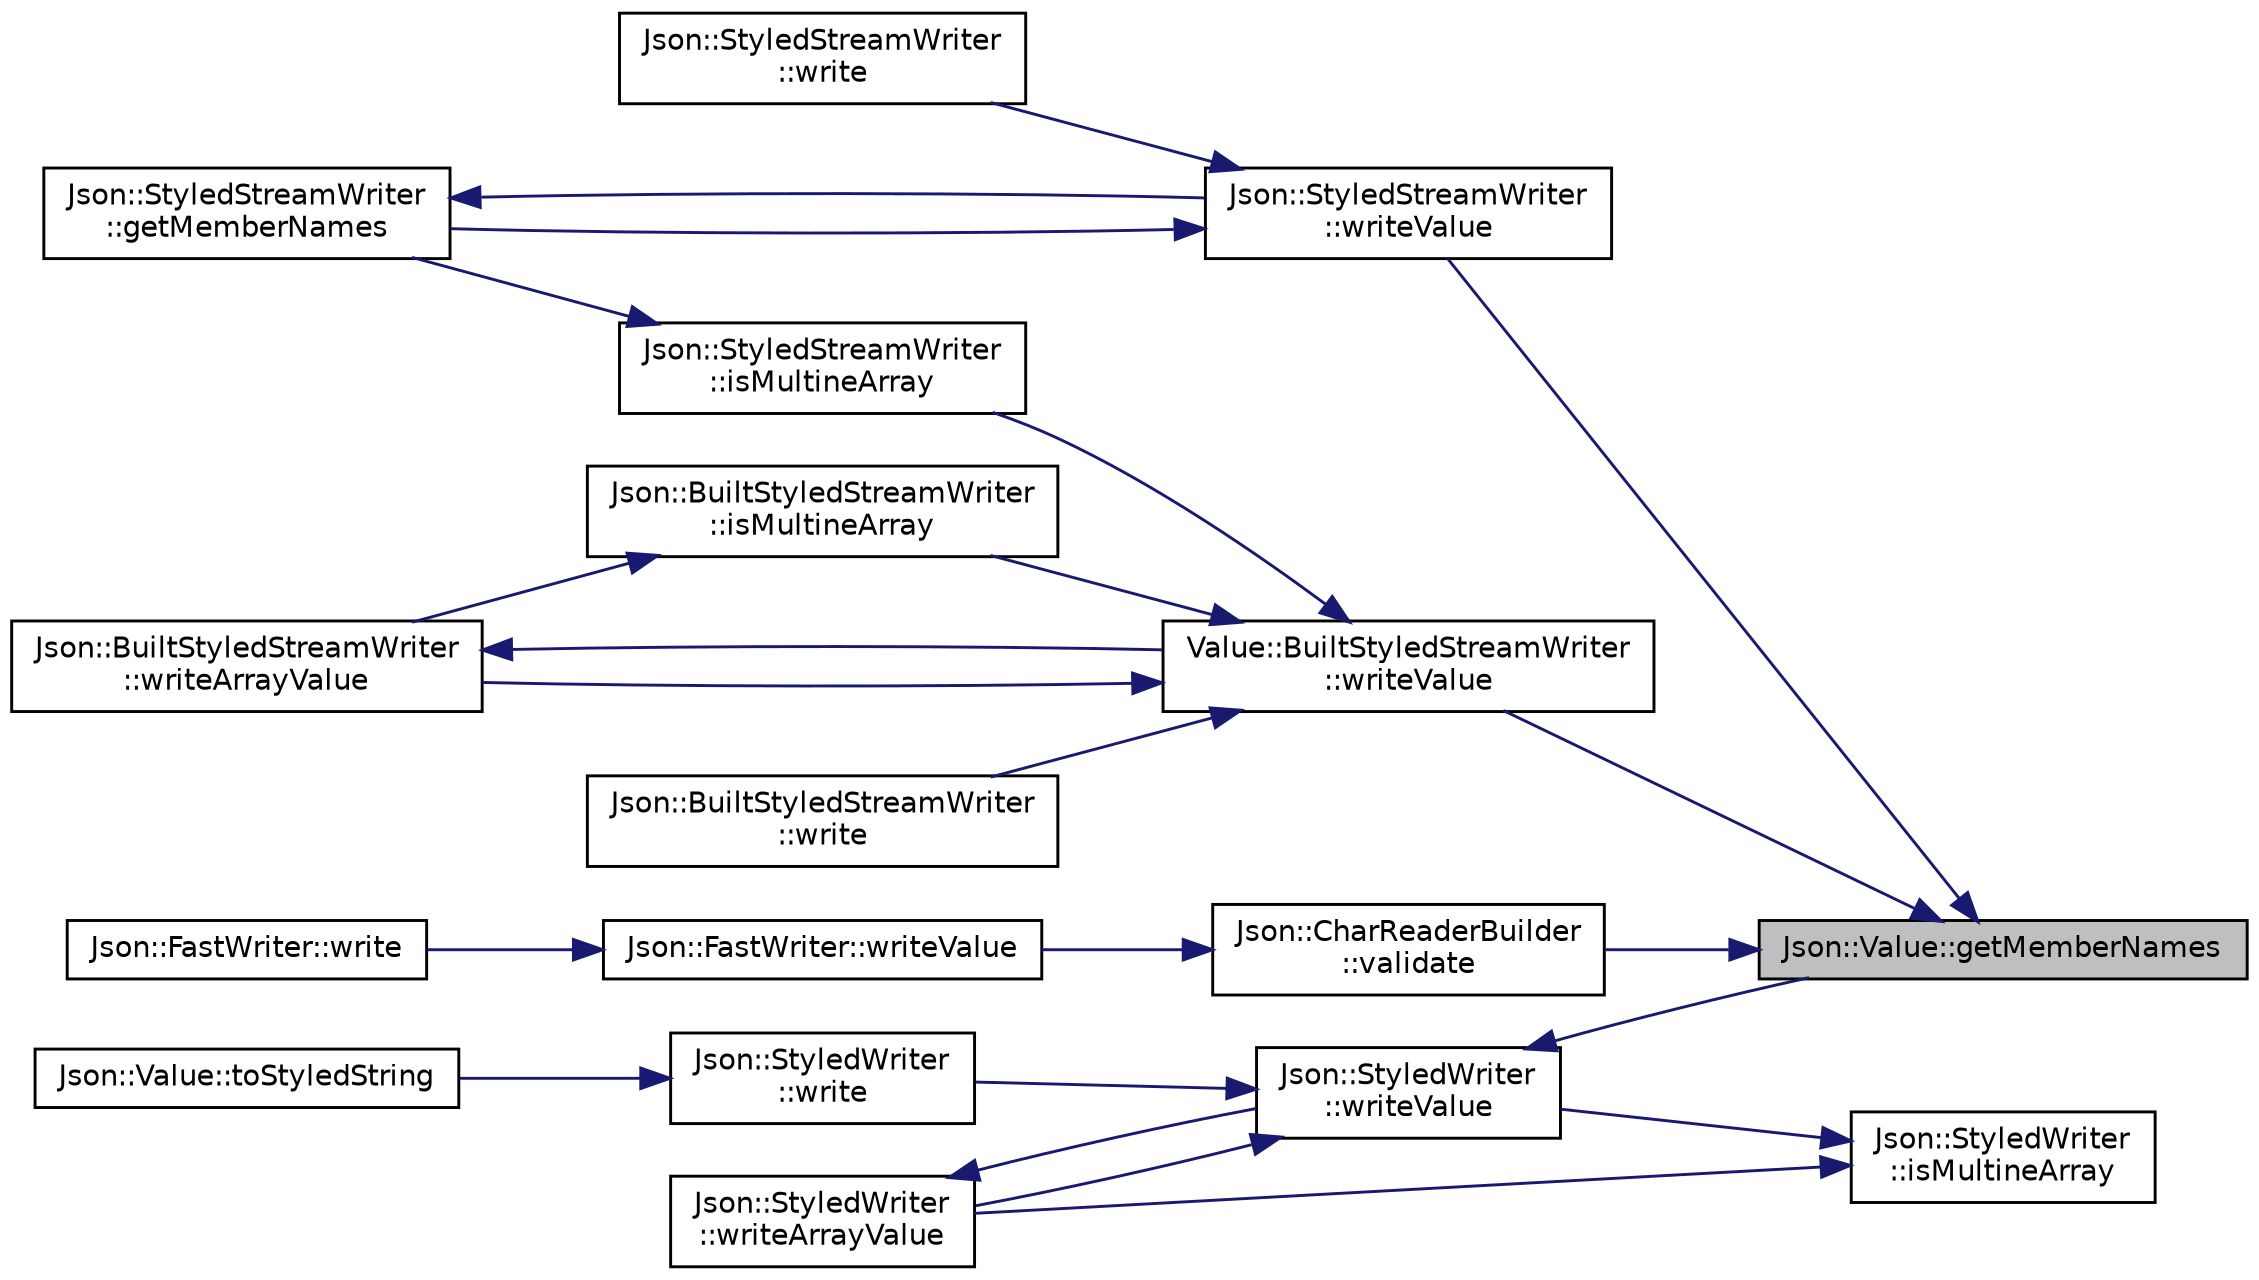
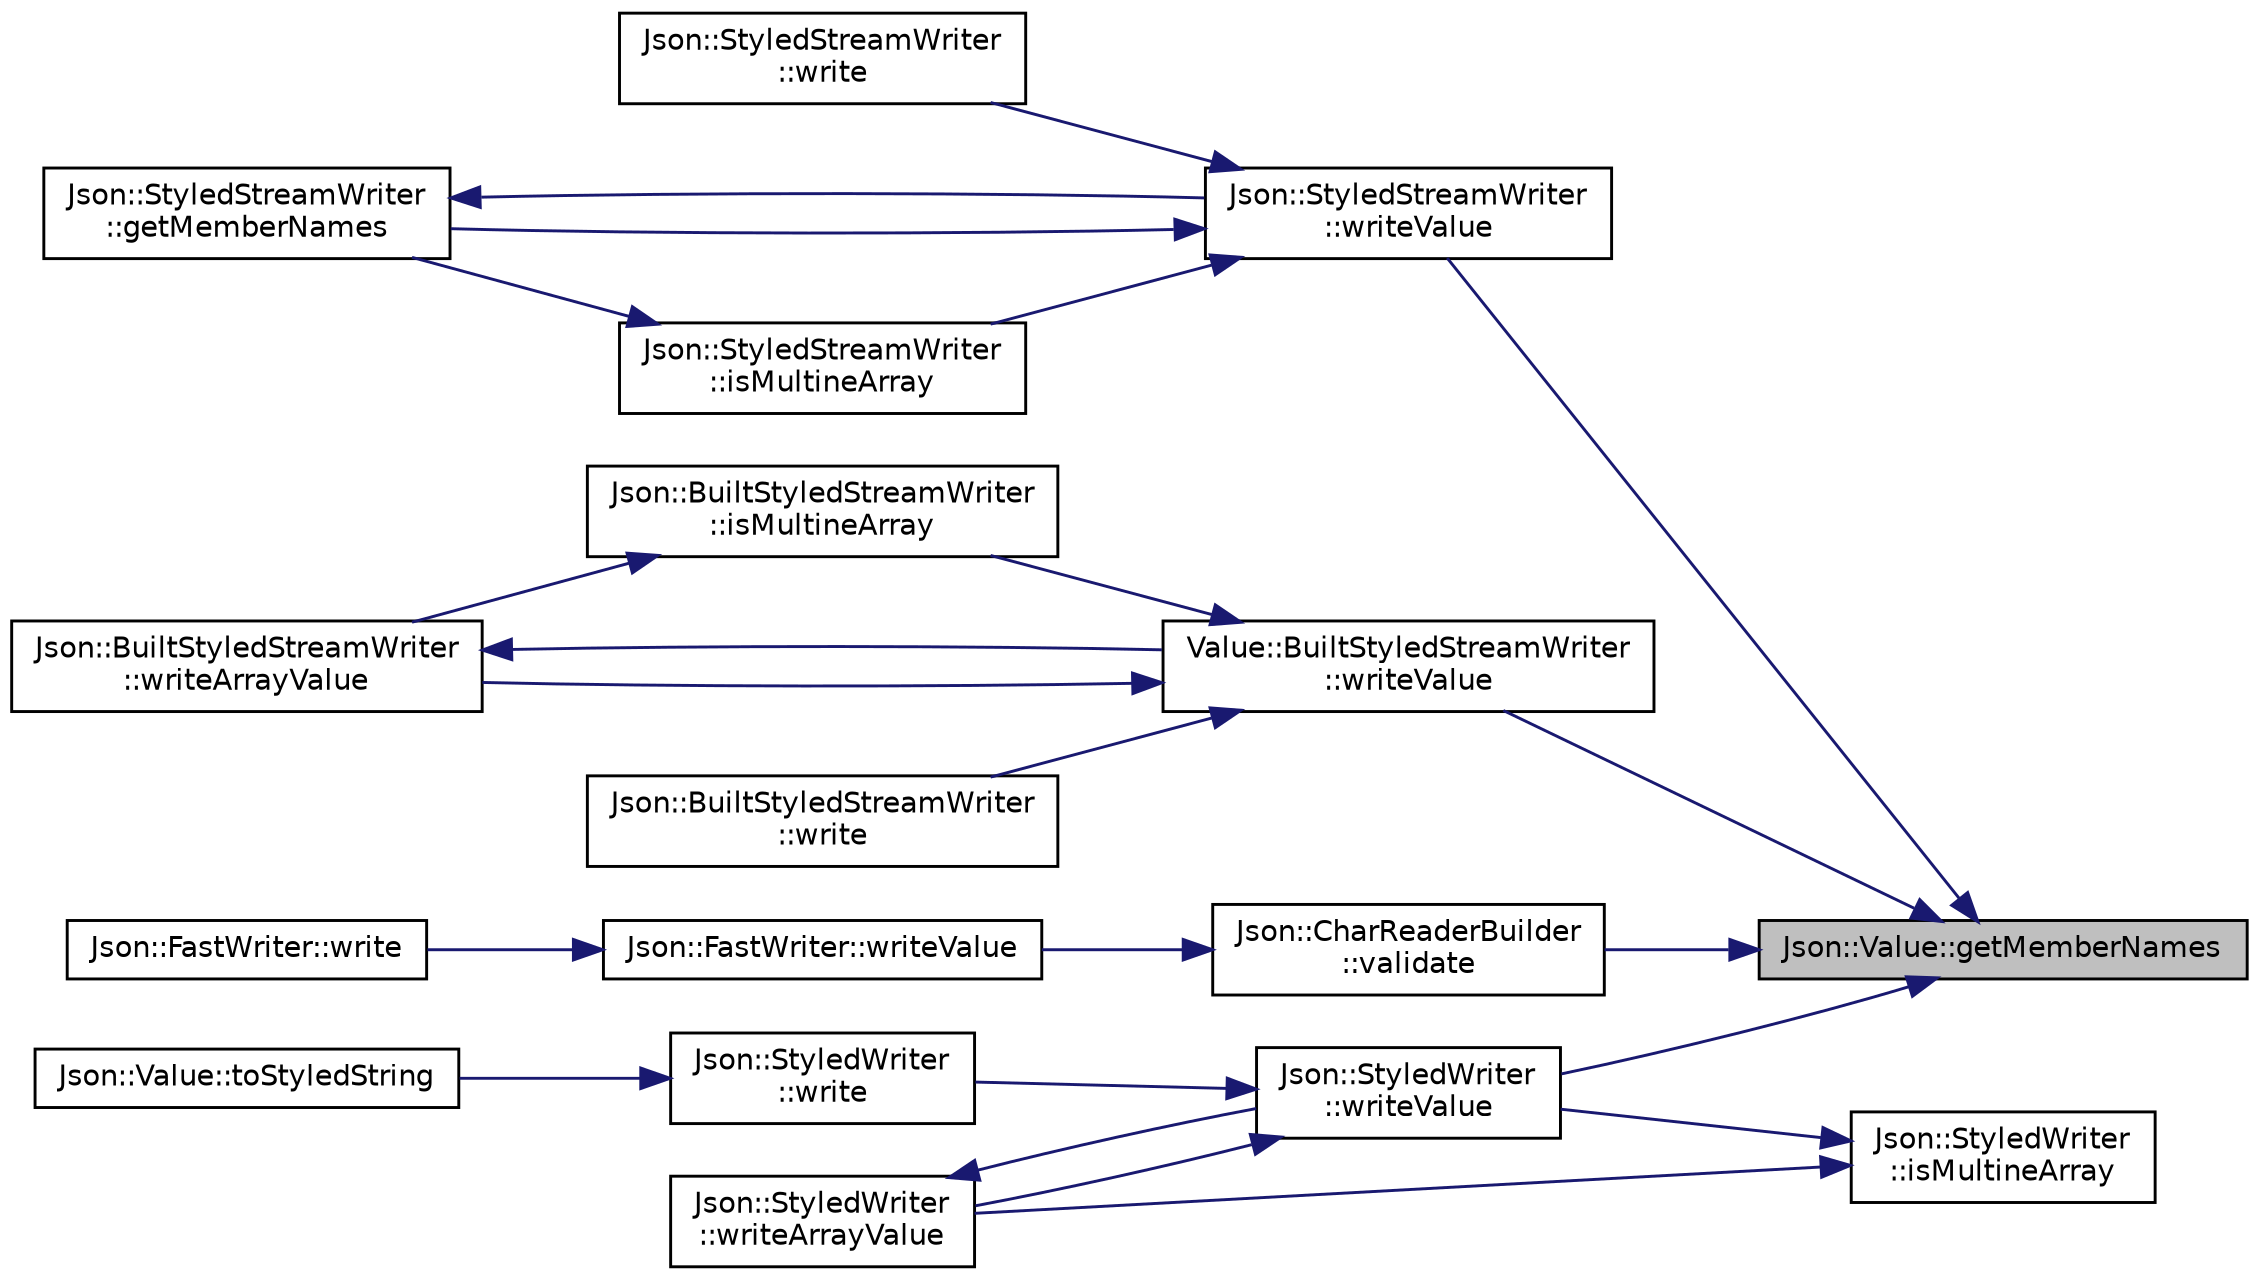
(1166, 497) -> (1101, 295)
(1681, 1008) -> (1736, 1034)
